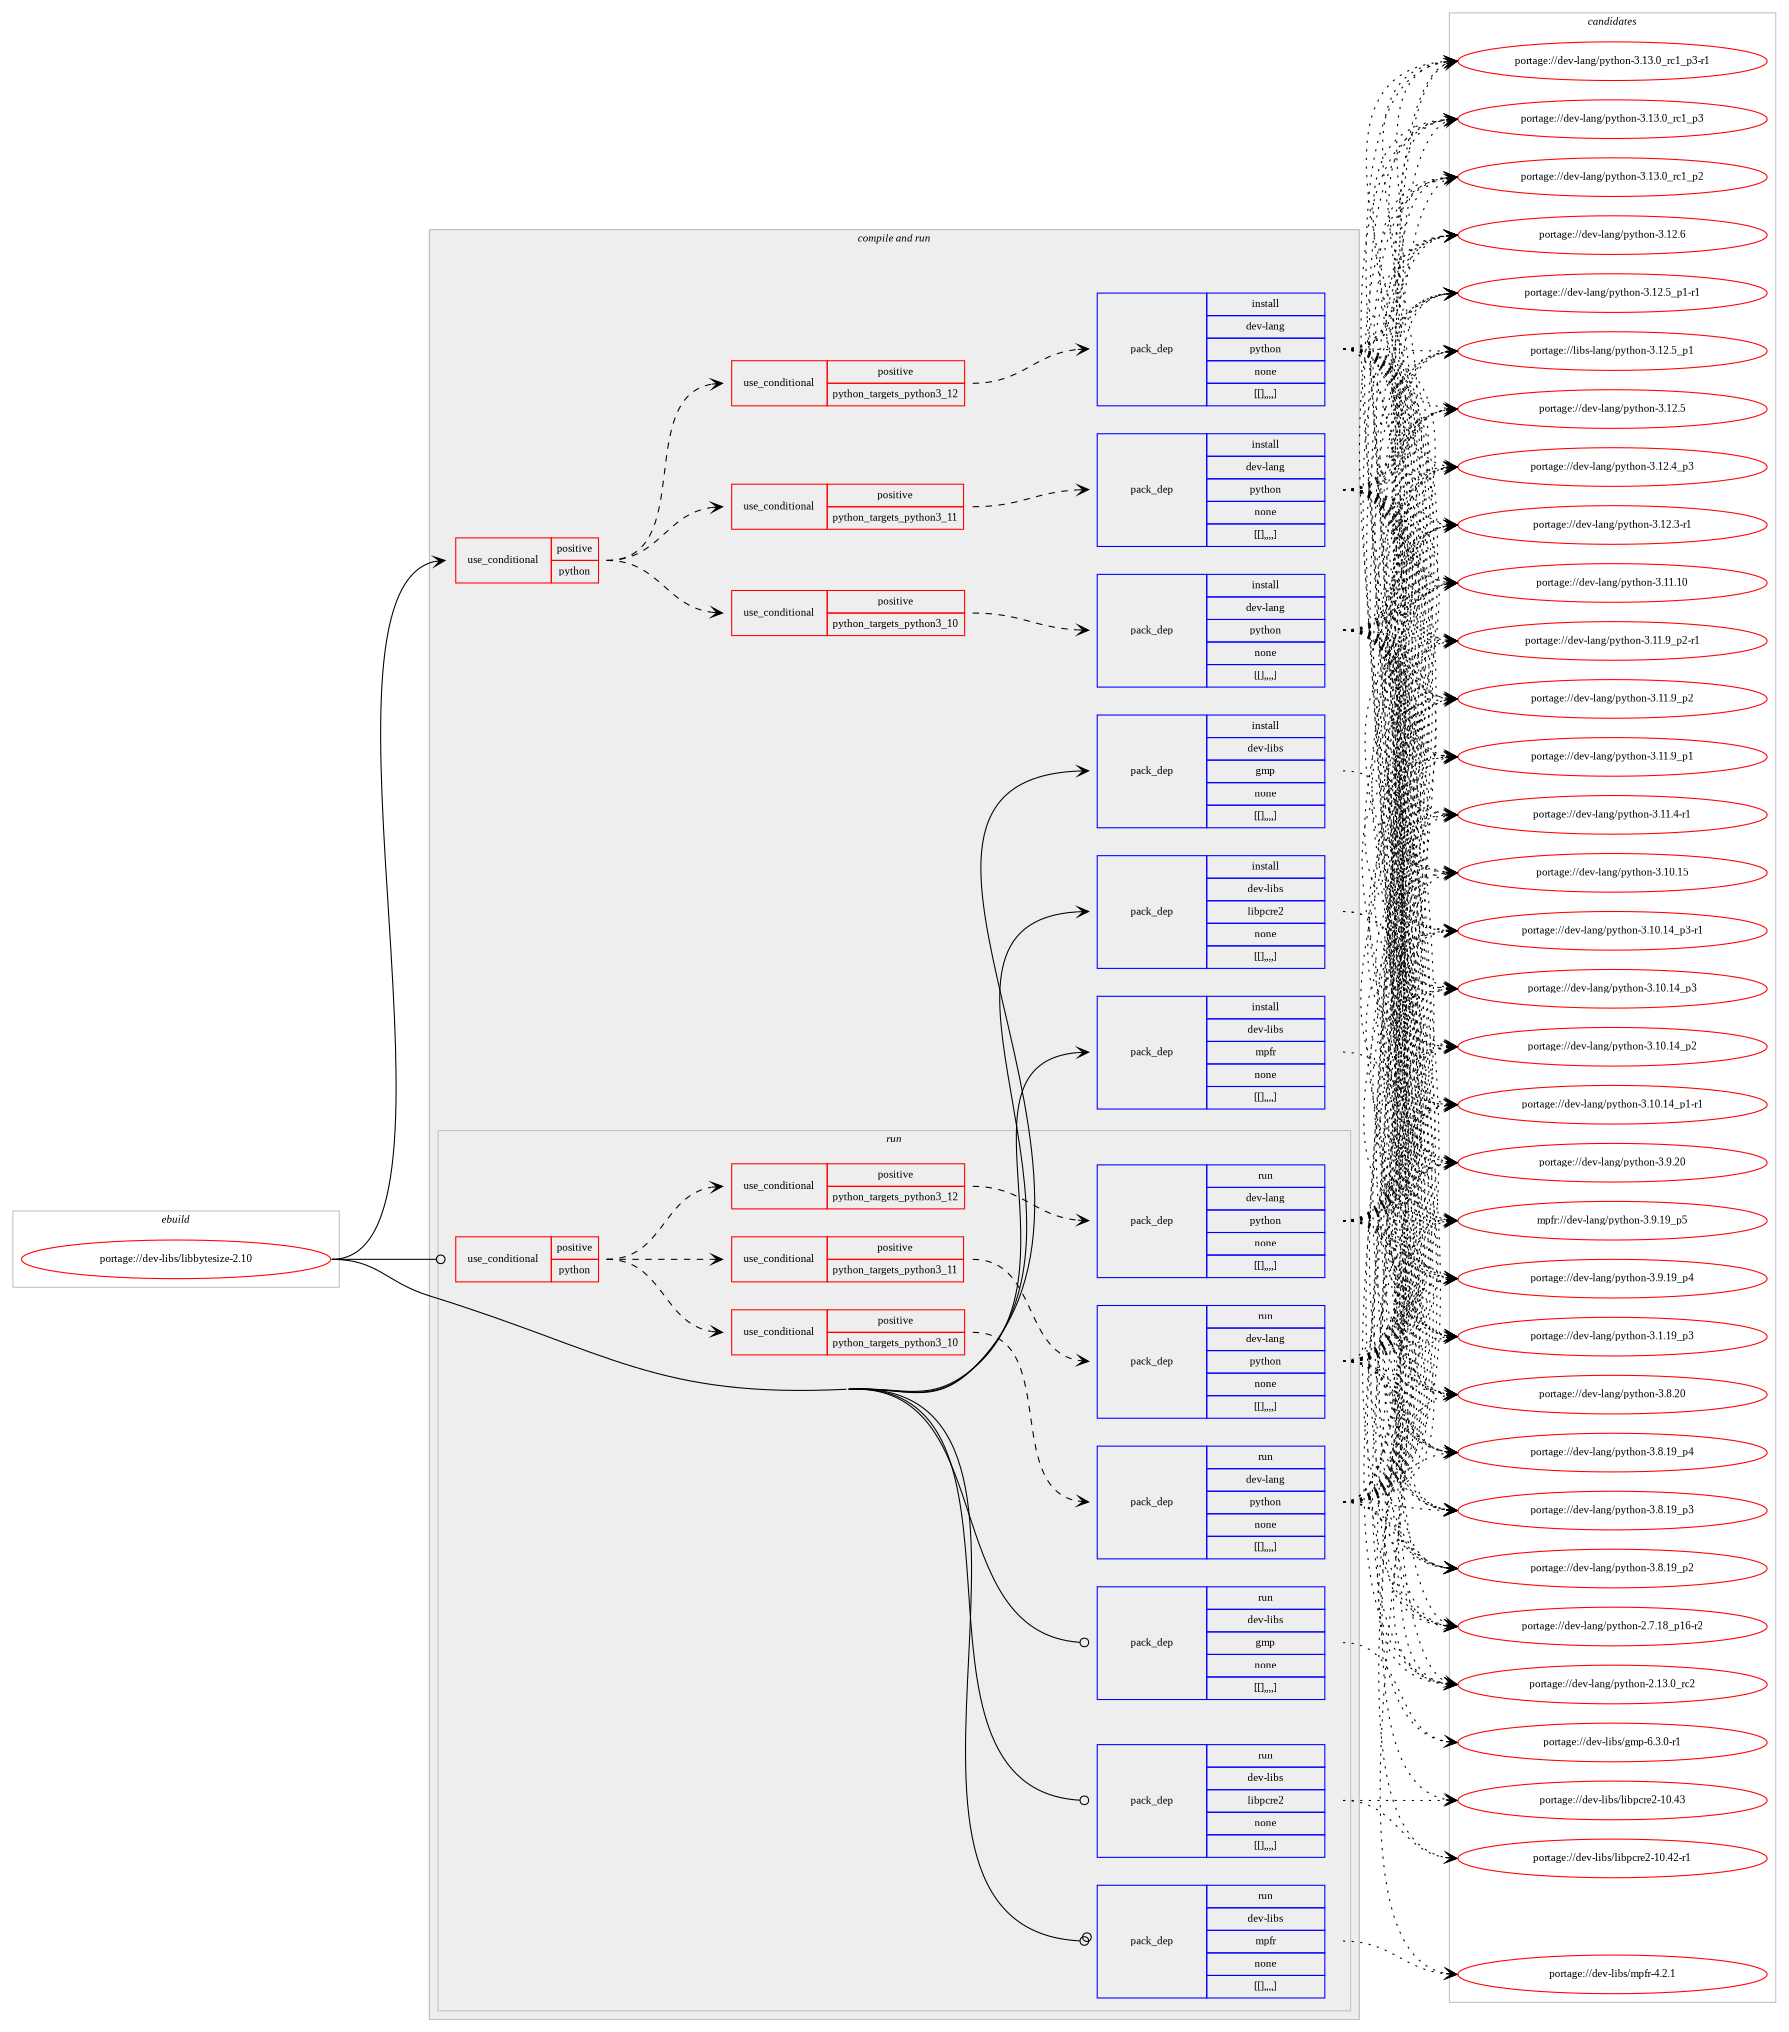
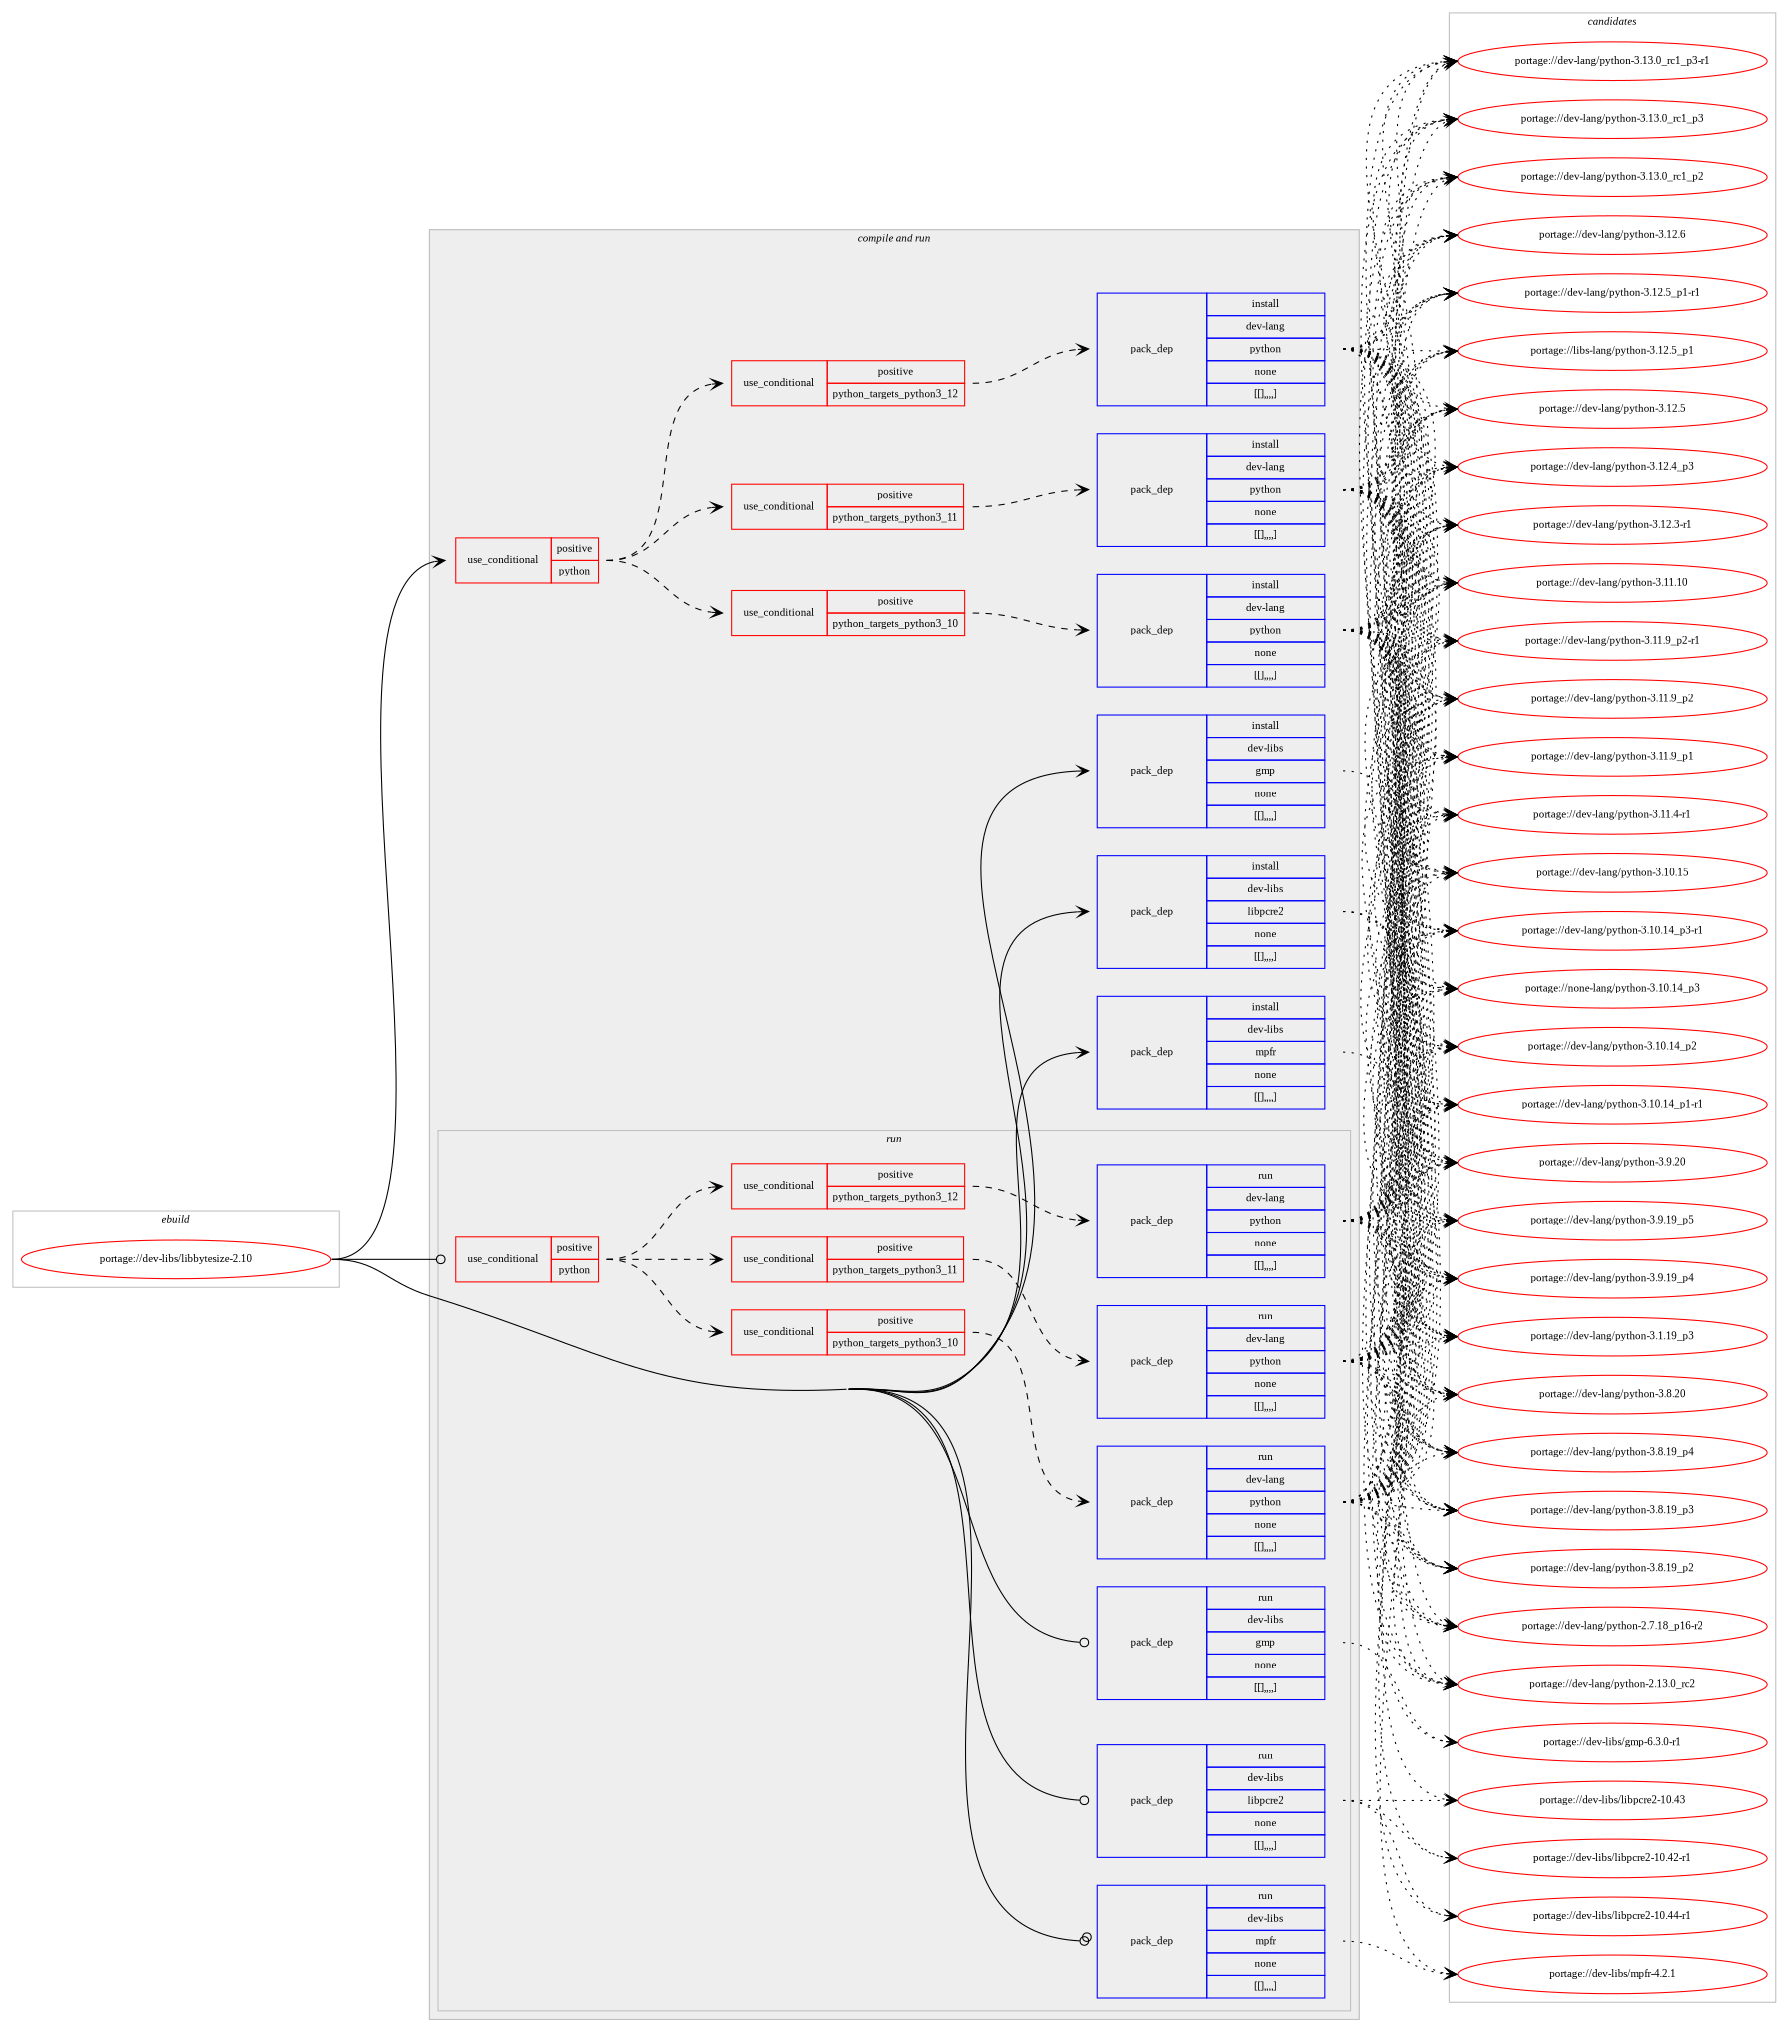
(1613, 989) -> (1613, 989)
(1613, 1221) -> (1613, 1221)
none -> (1613, 1916)
